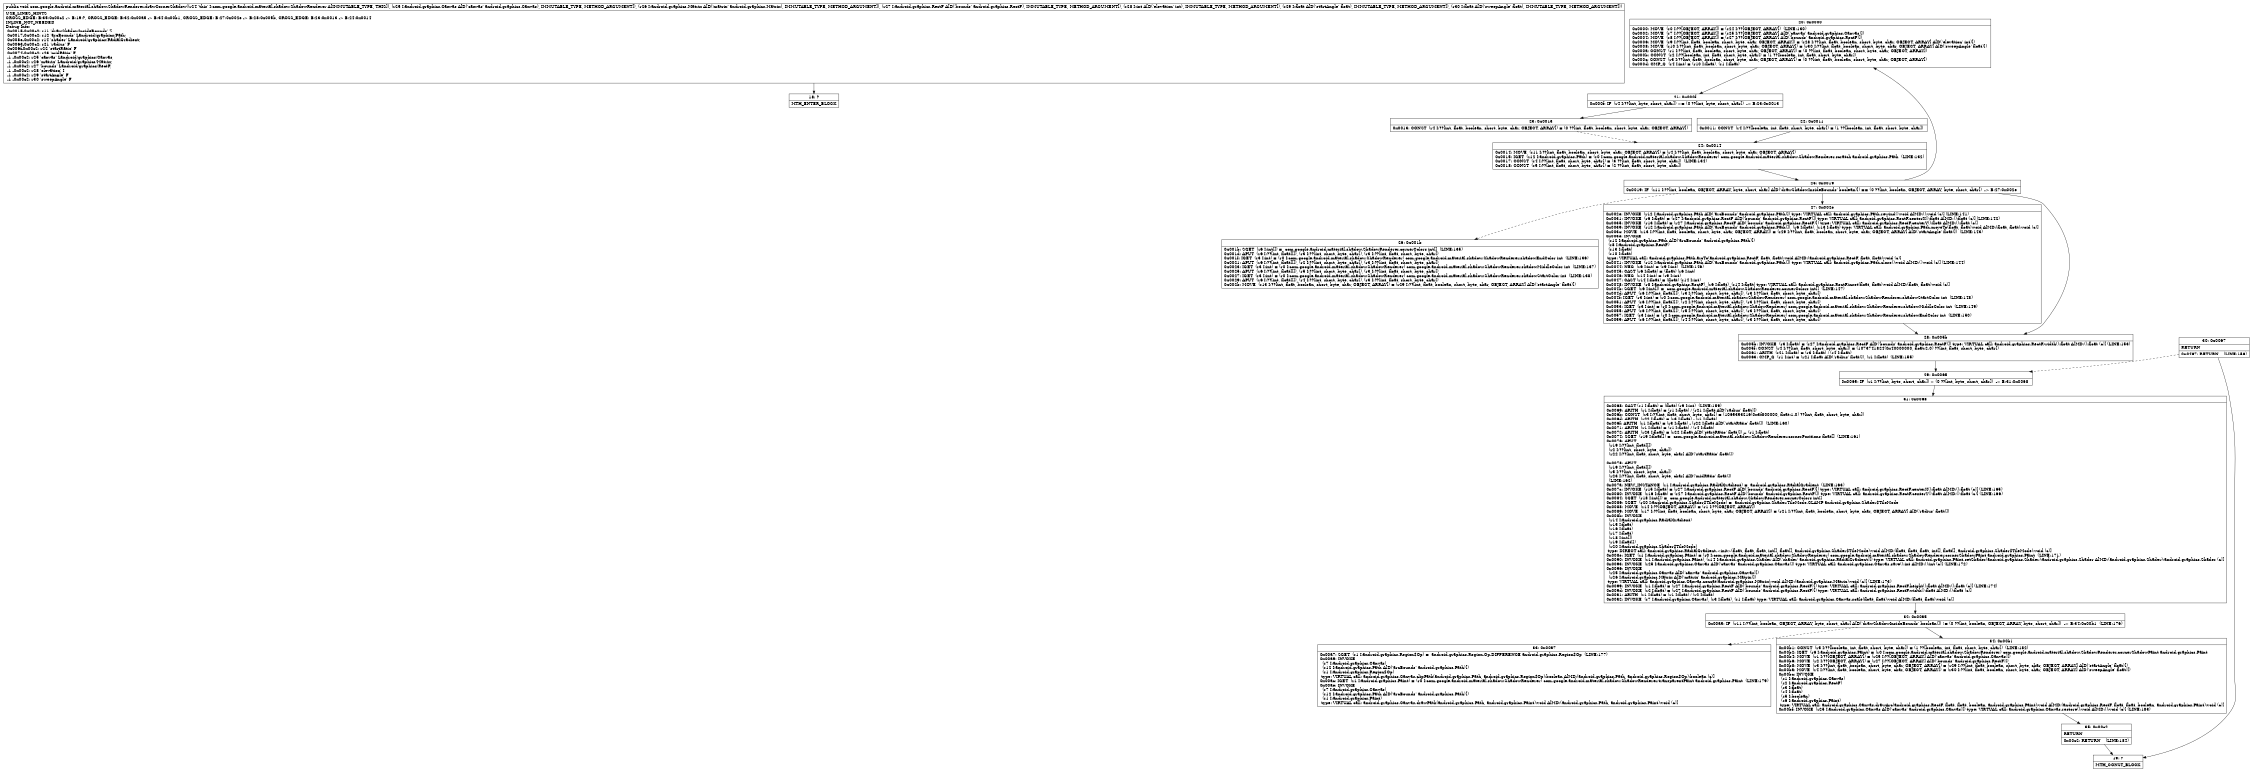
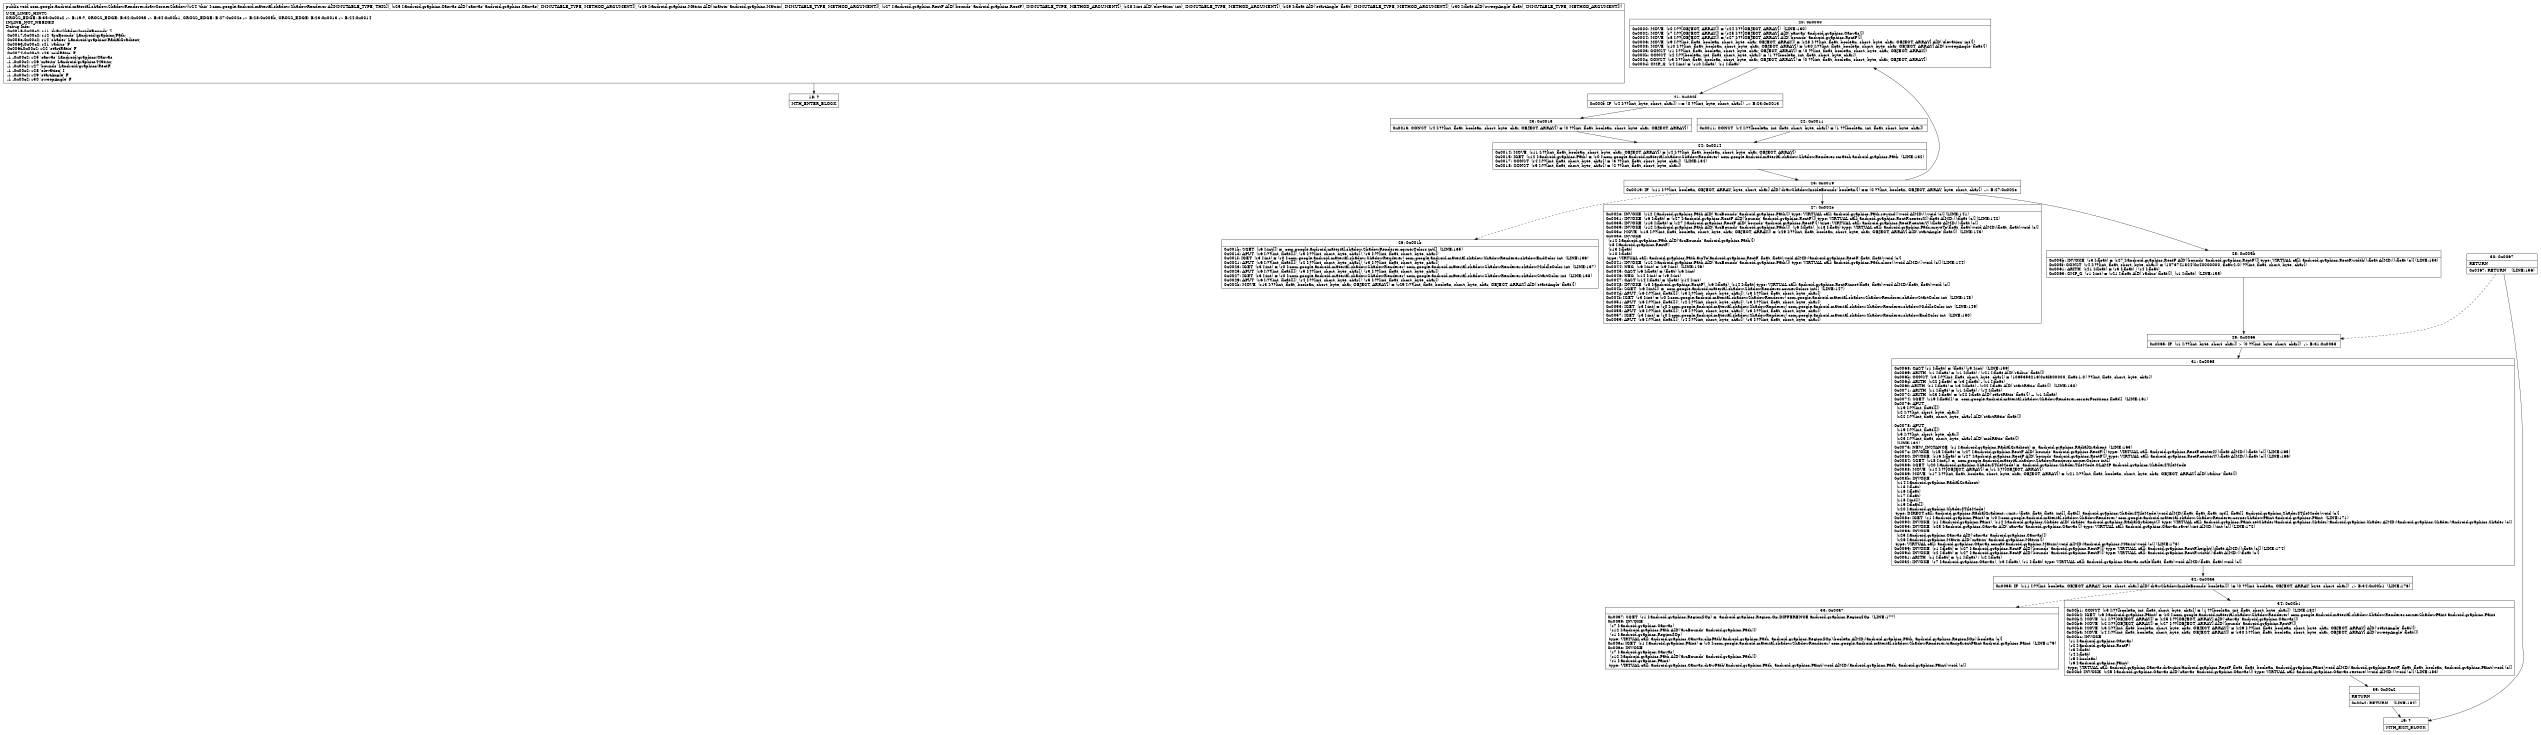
(1606, 137) -> (1606, 137)
(1909, 328) -> none
(2118, 765) -> (2406, 728)
